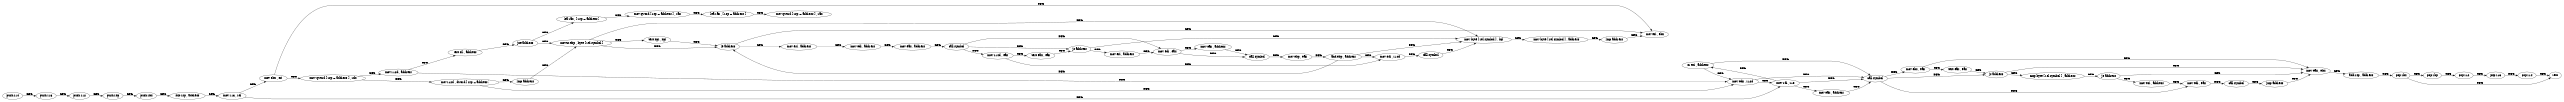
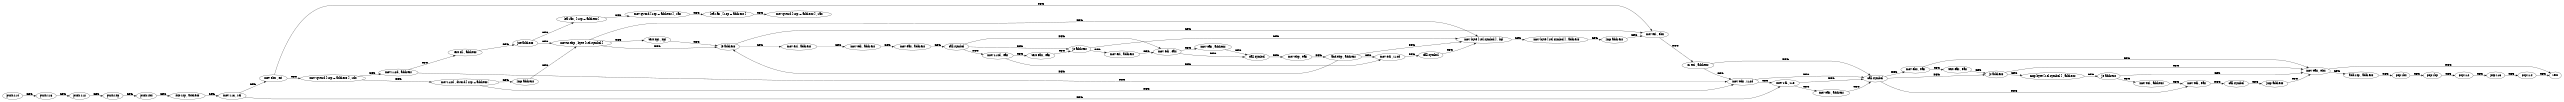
(1745, 73) -> (1675, 49)
(2511, 74) -> (2511, 74)
(2478, 84) -> (2439, 66)
